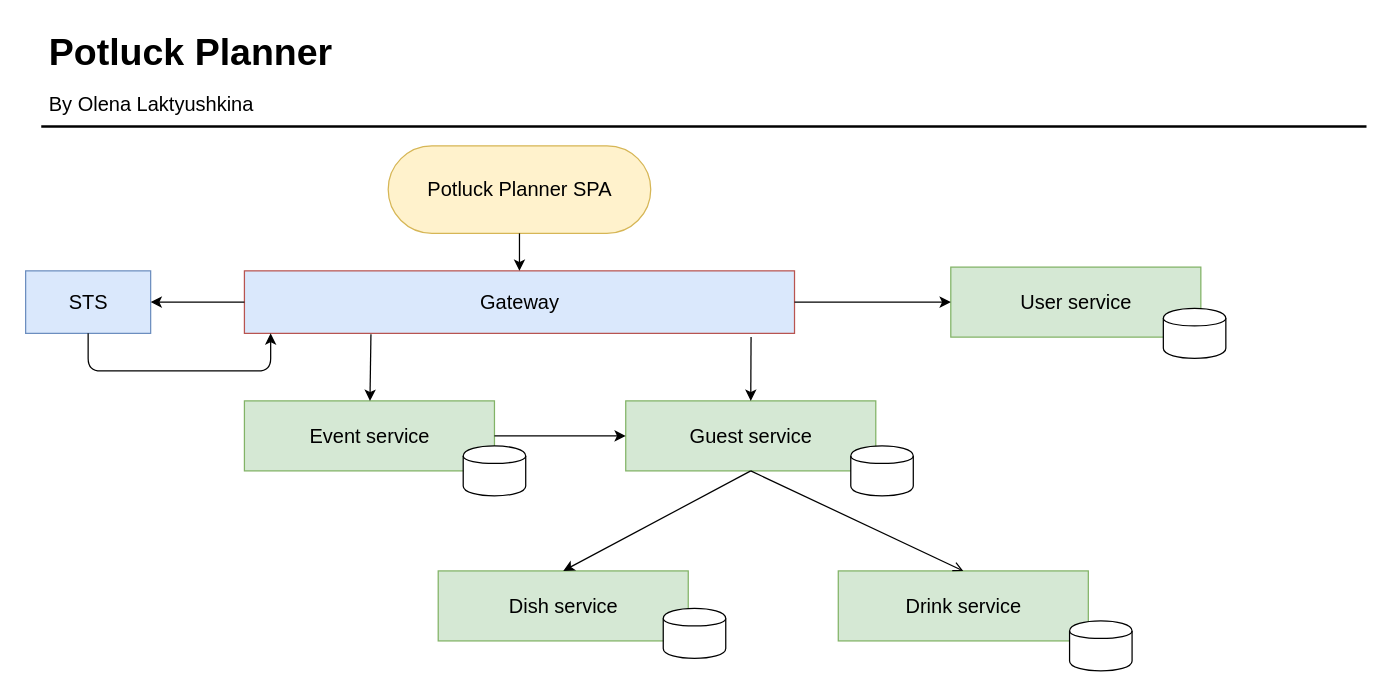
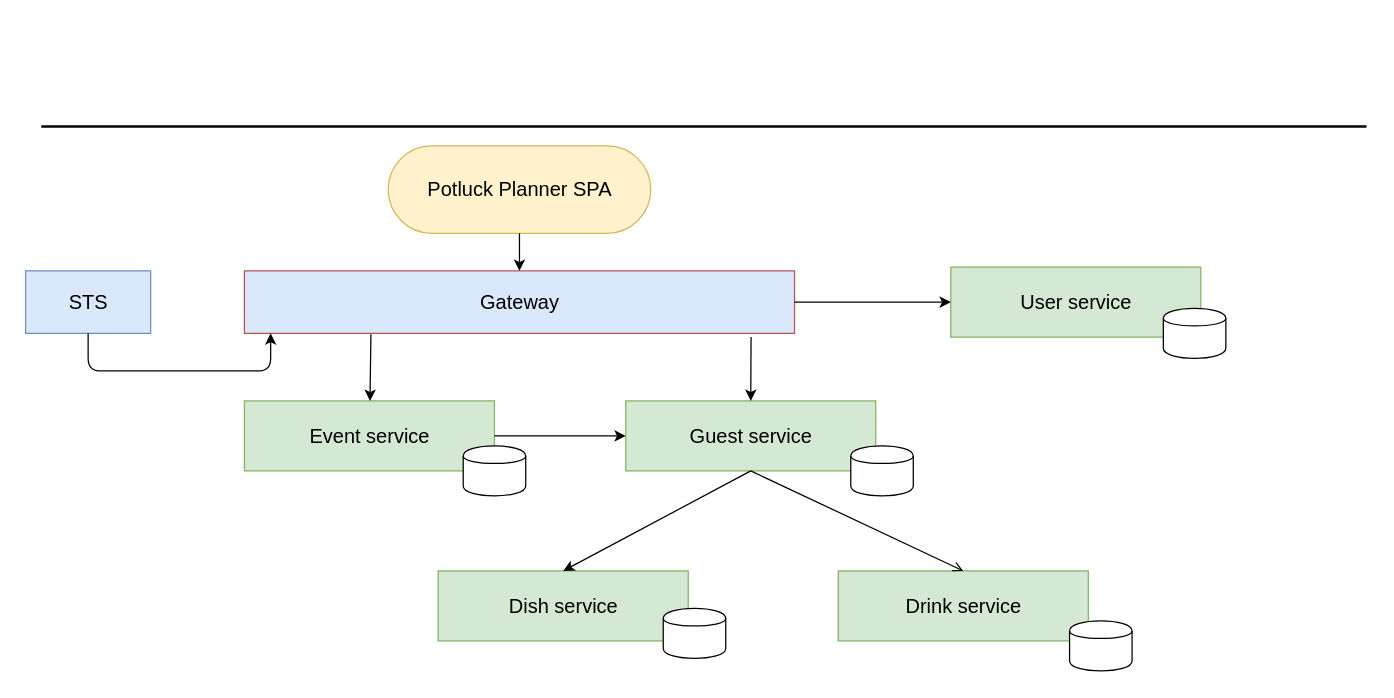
(196, 51) -> none
(159, 101) -> none
(202, 302) -> none
